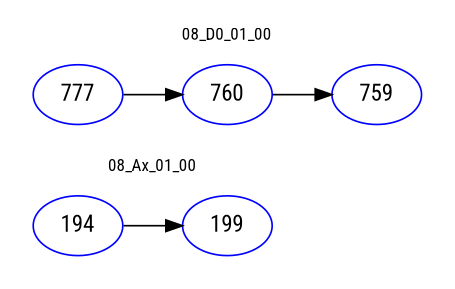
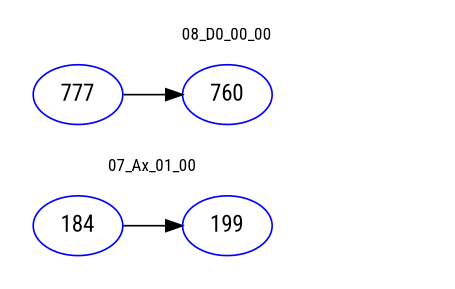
(227, 36) -> (227, 36)
(377, 95) -> none
(153, 167) -> (153, 167)
(78, 226) -> (78, 226)
